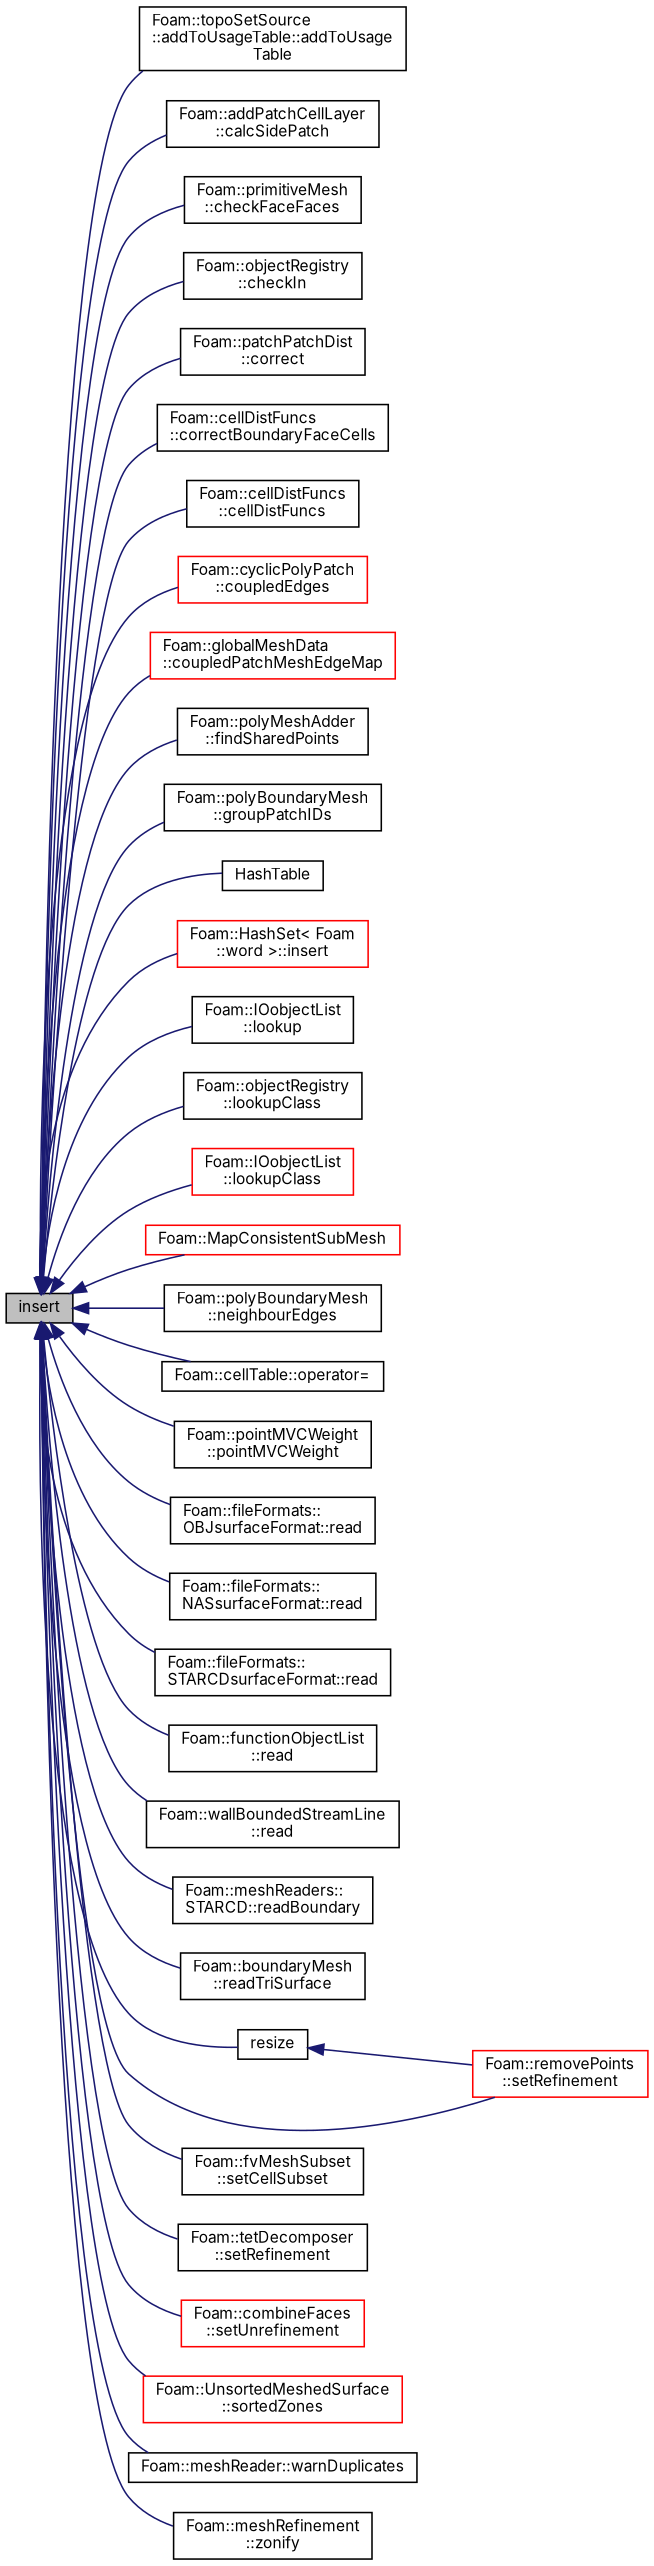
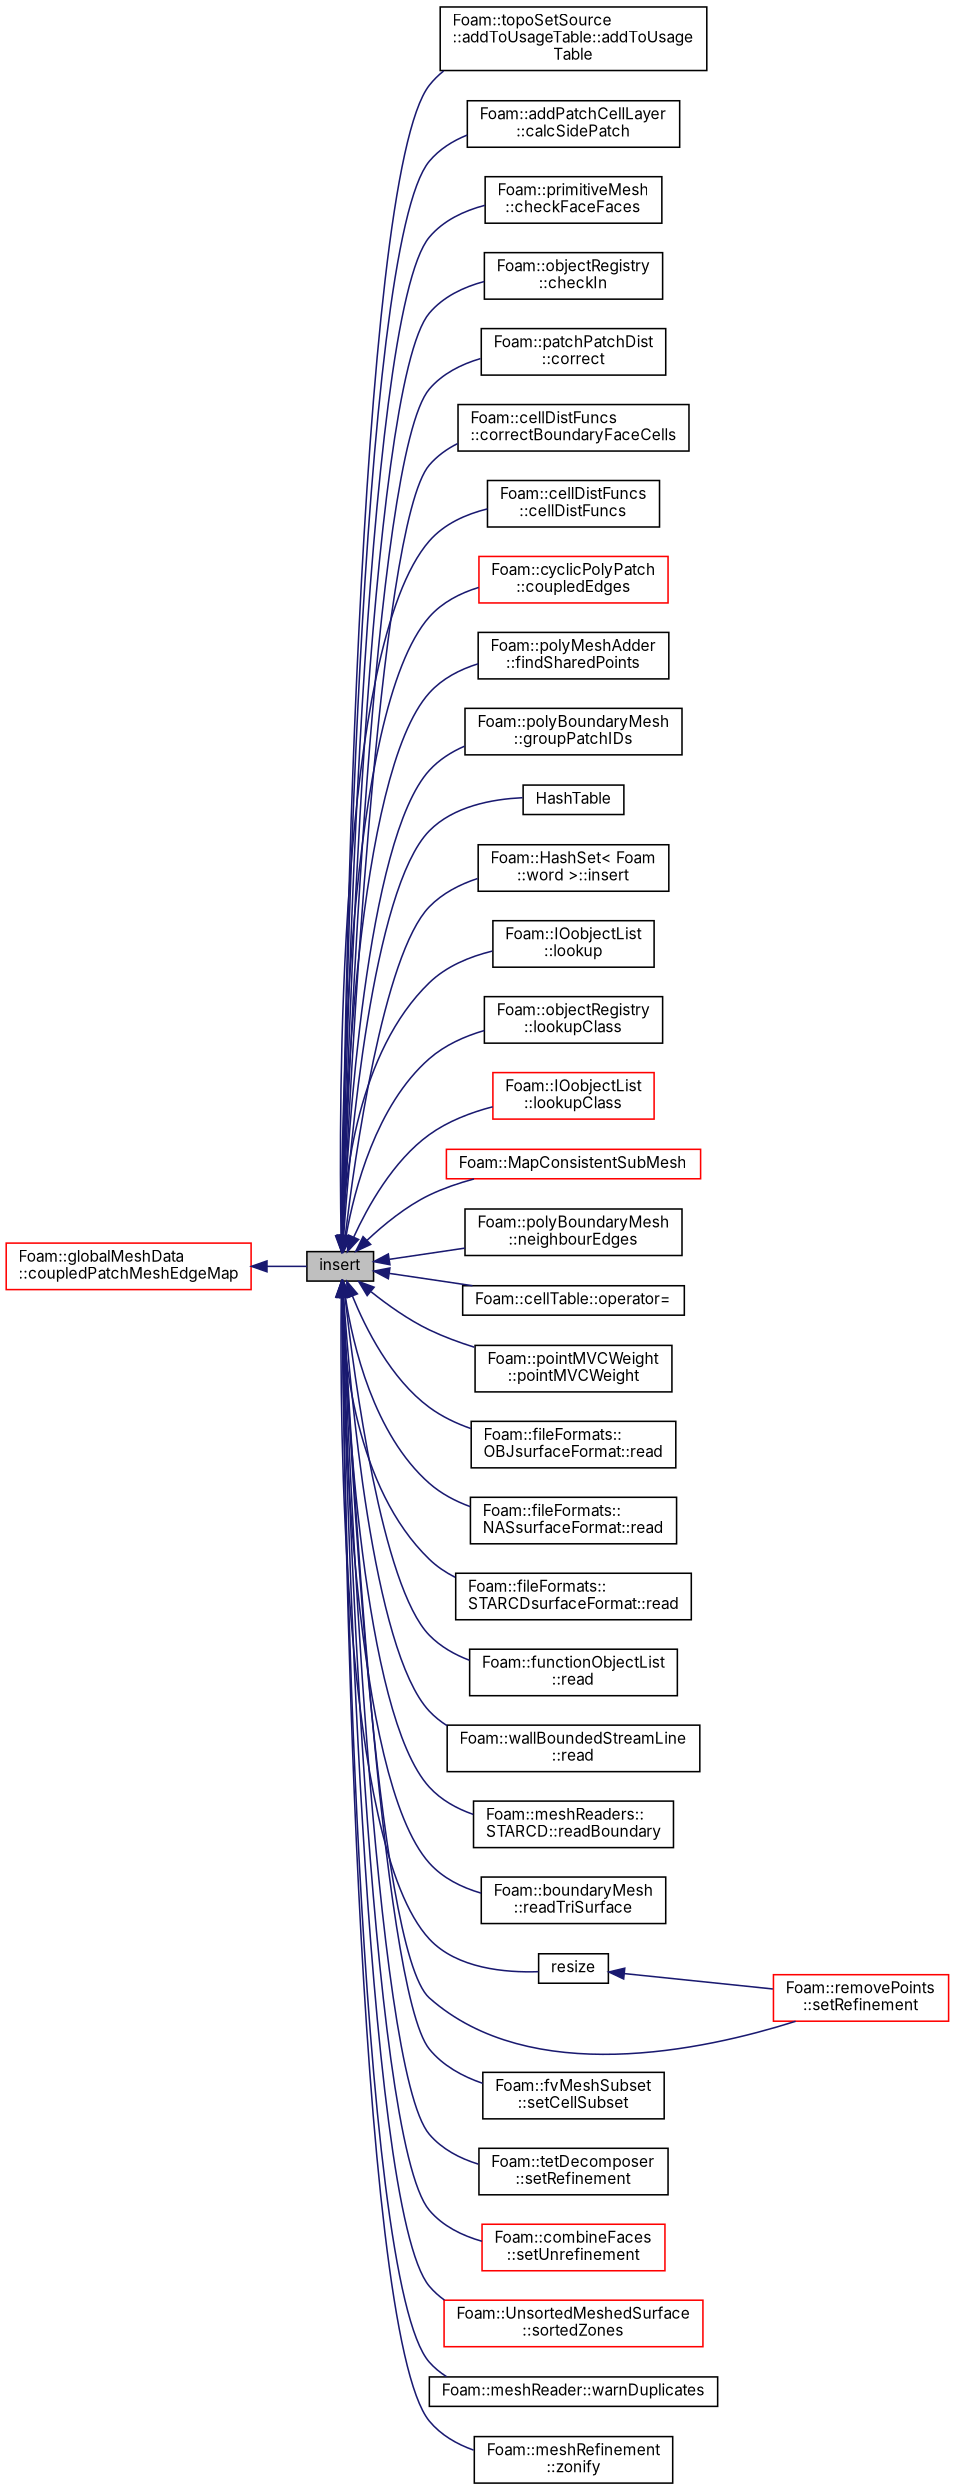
(273, 944) -> (573, 868)
(57, 966) -> (287, 1266)
